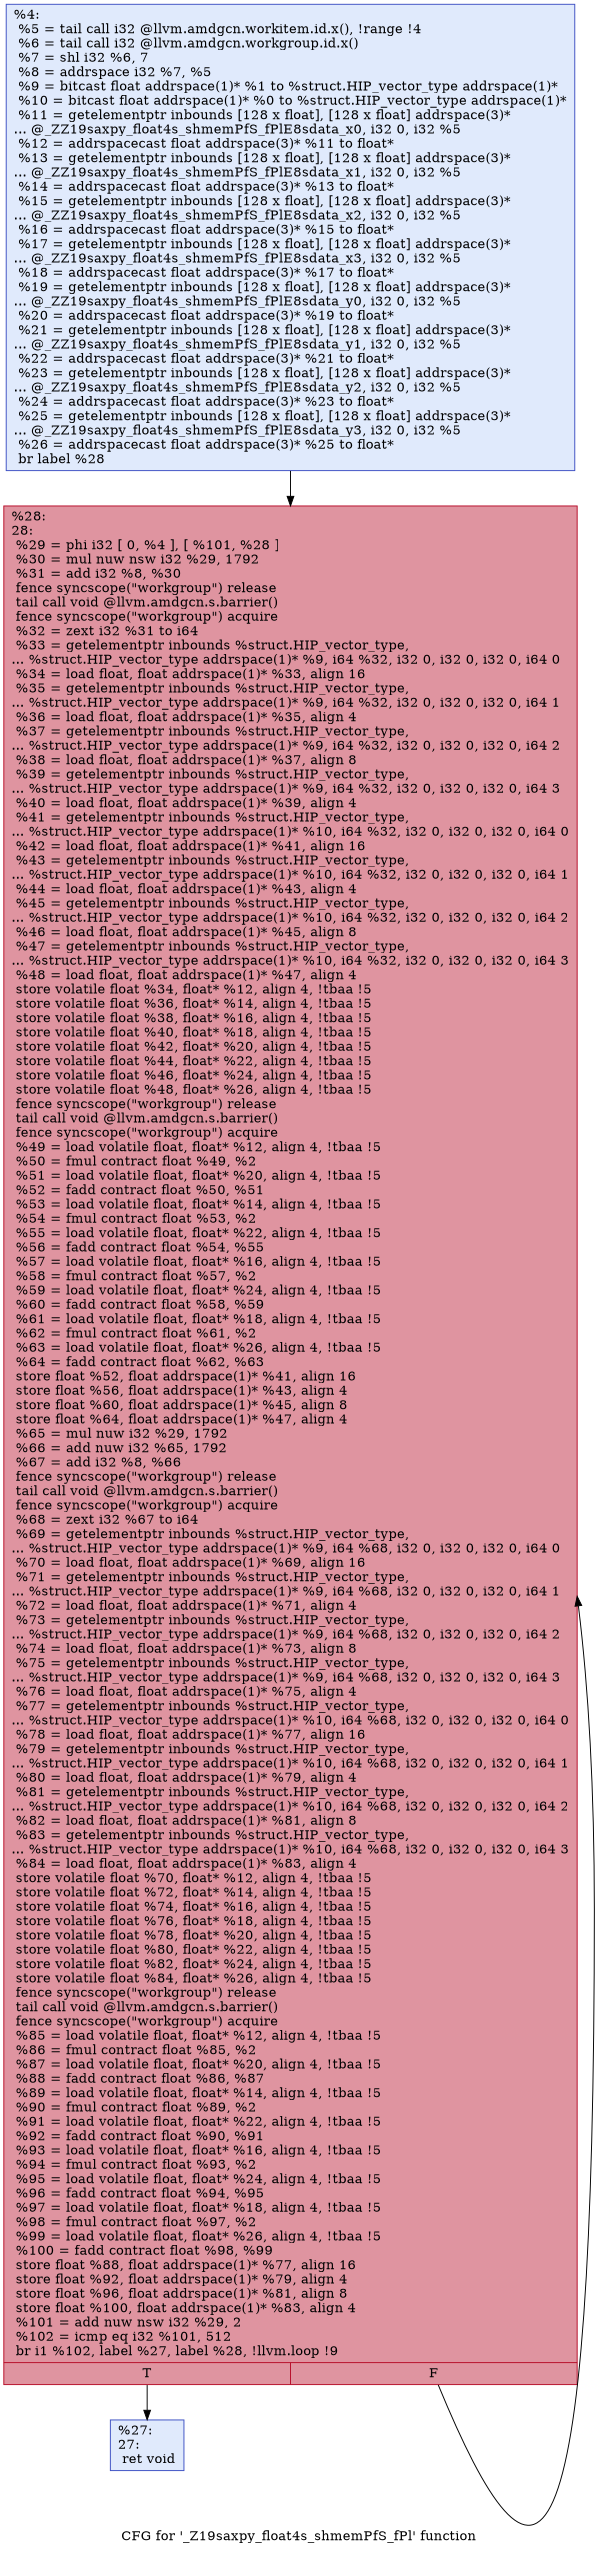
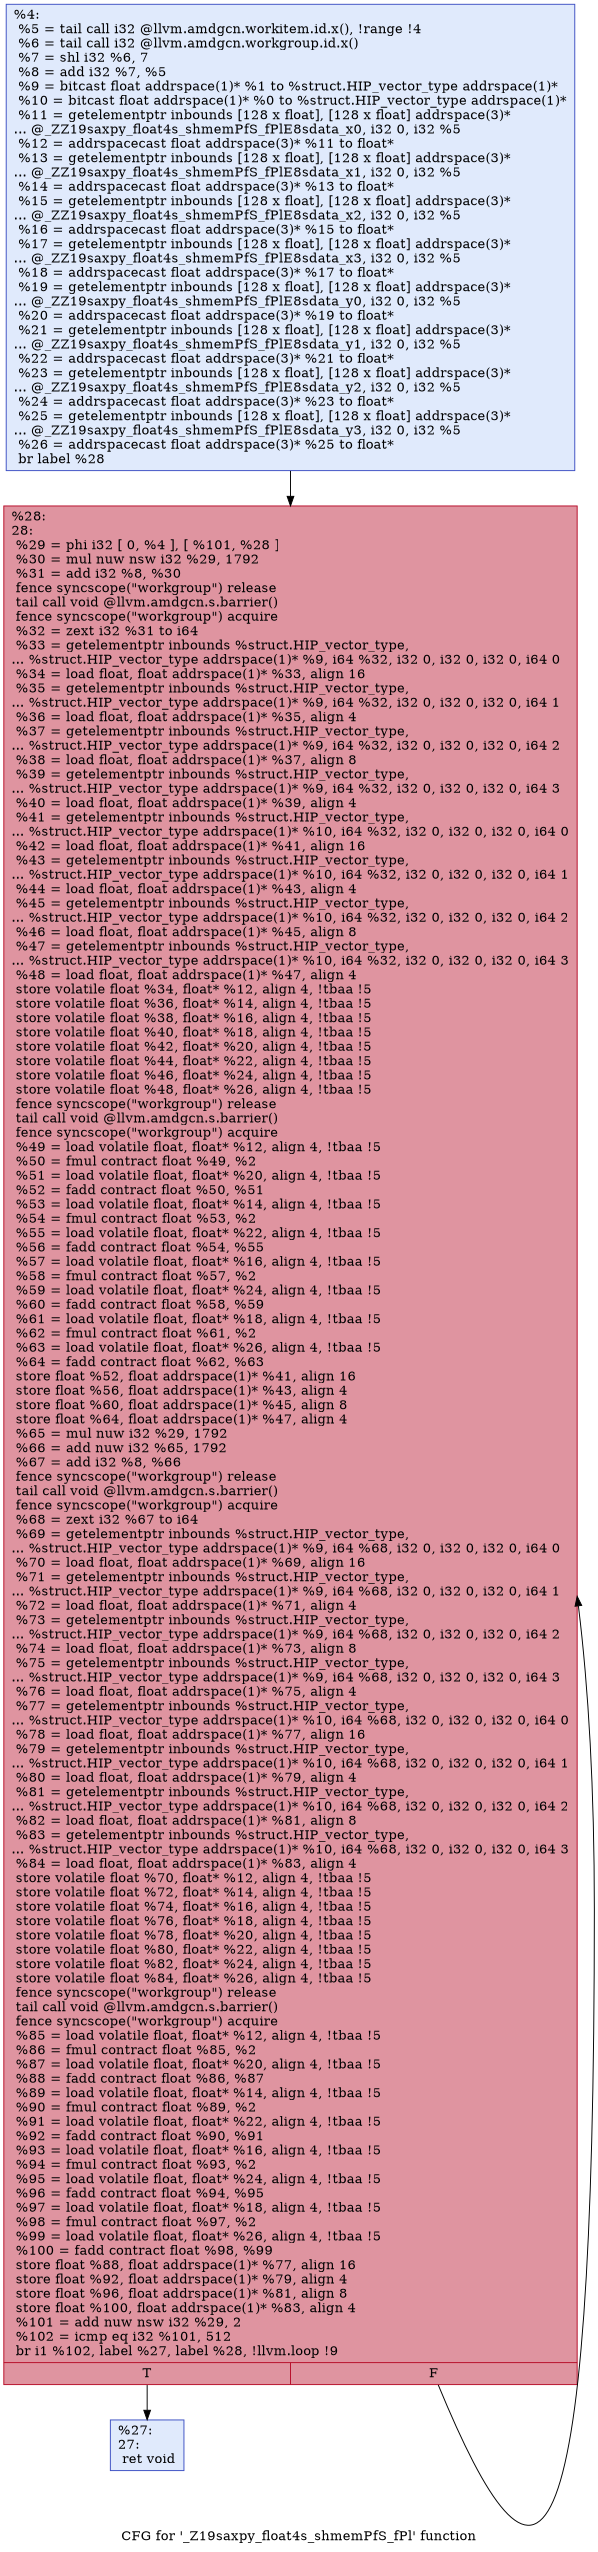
(113, 72) -> (90, 72)
